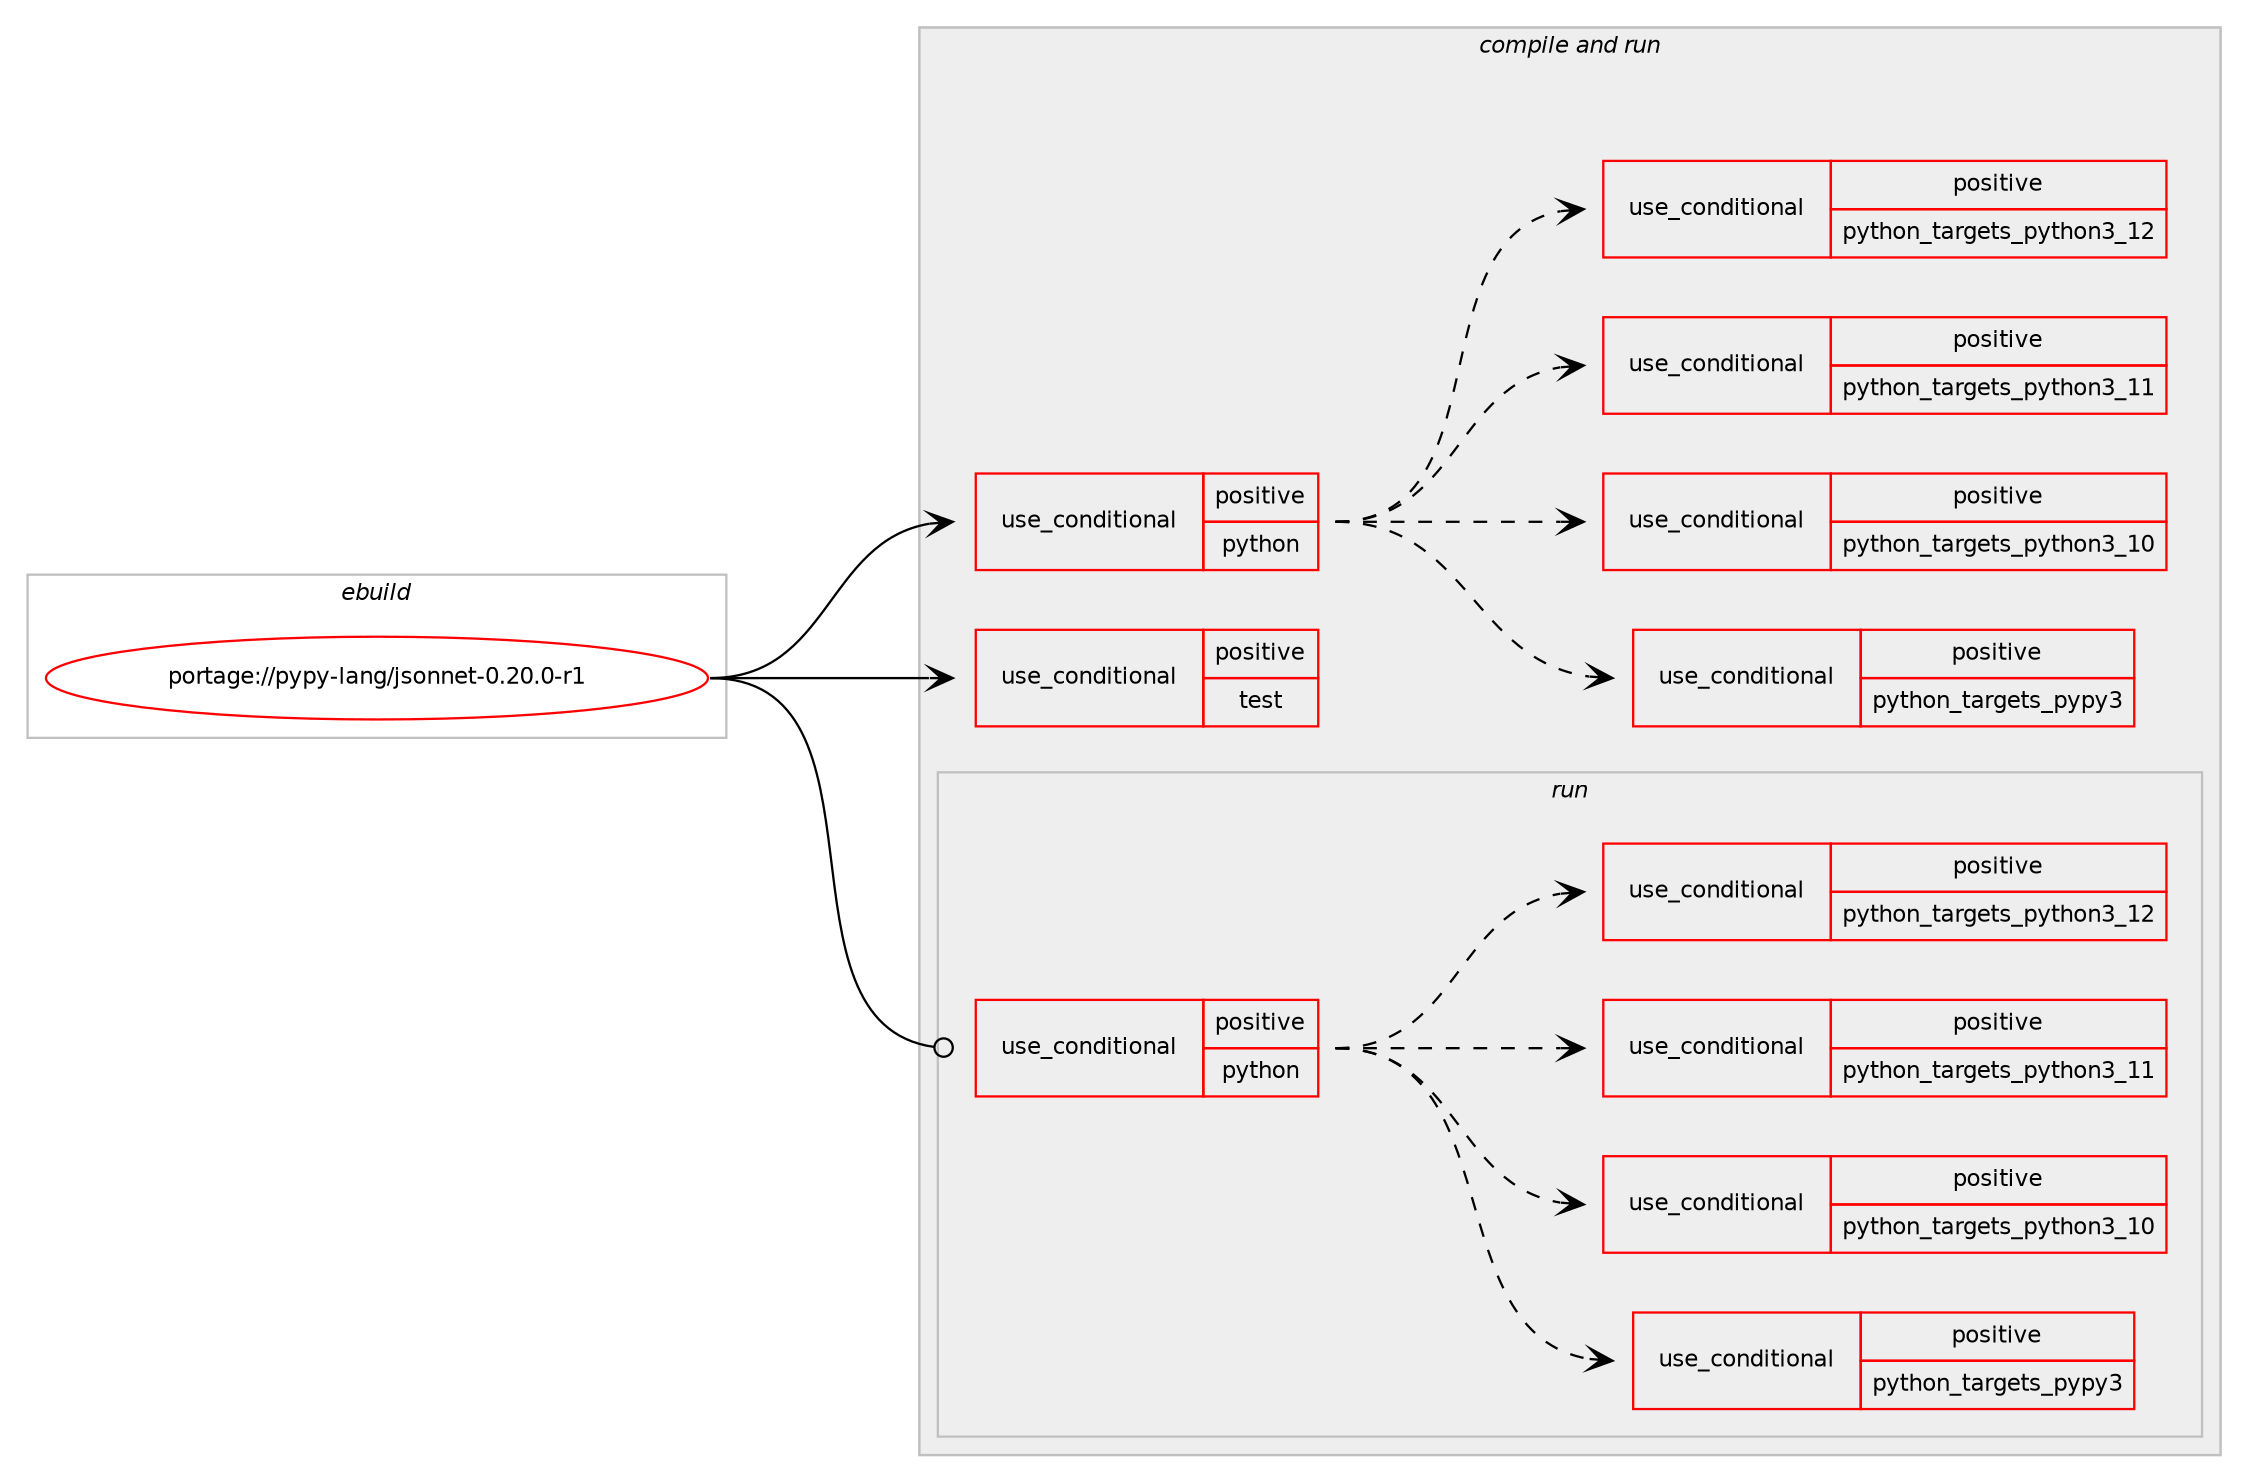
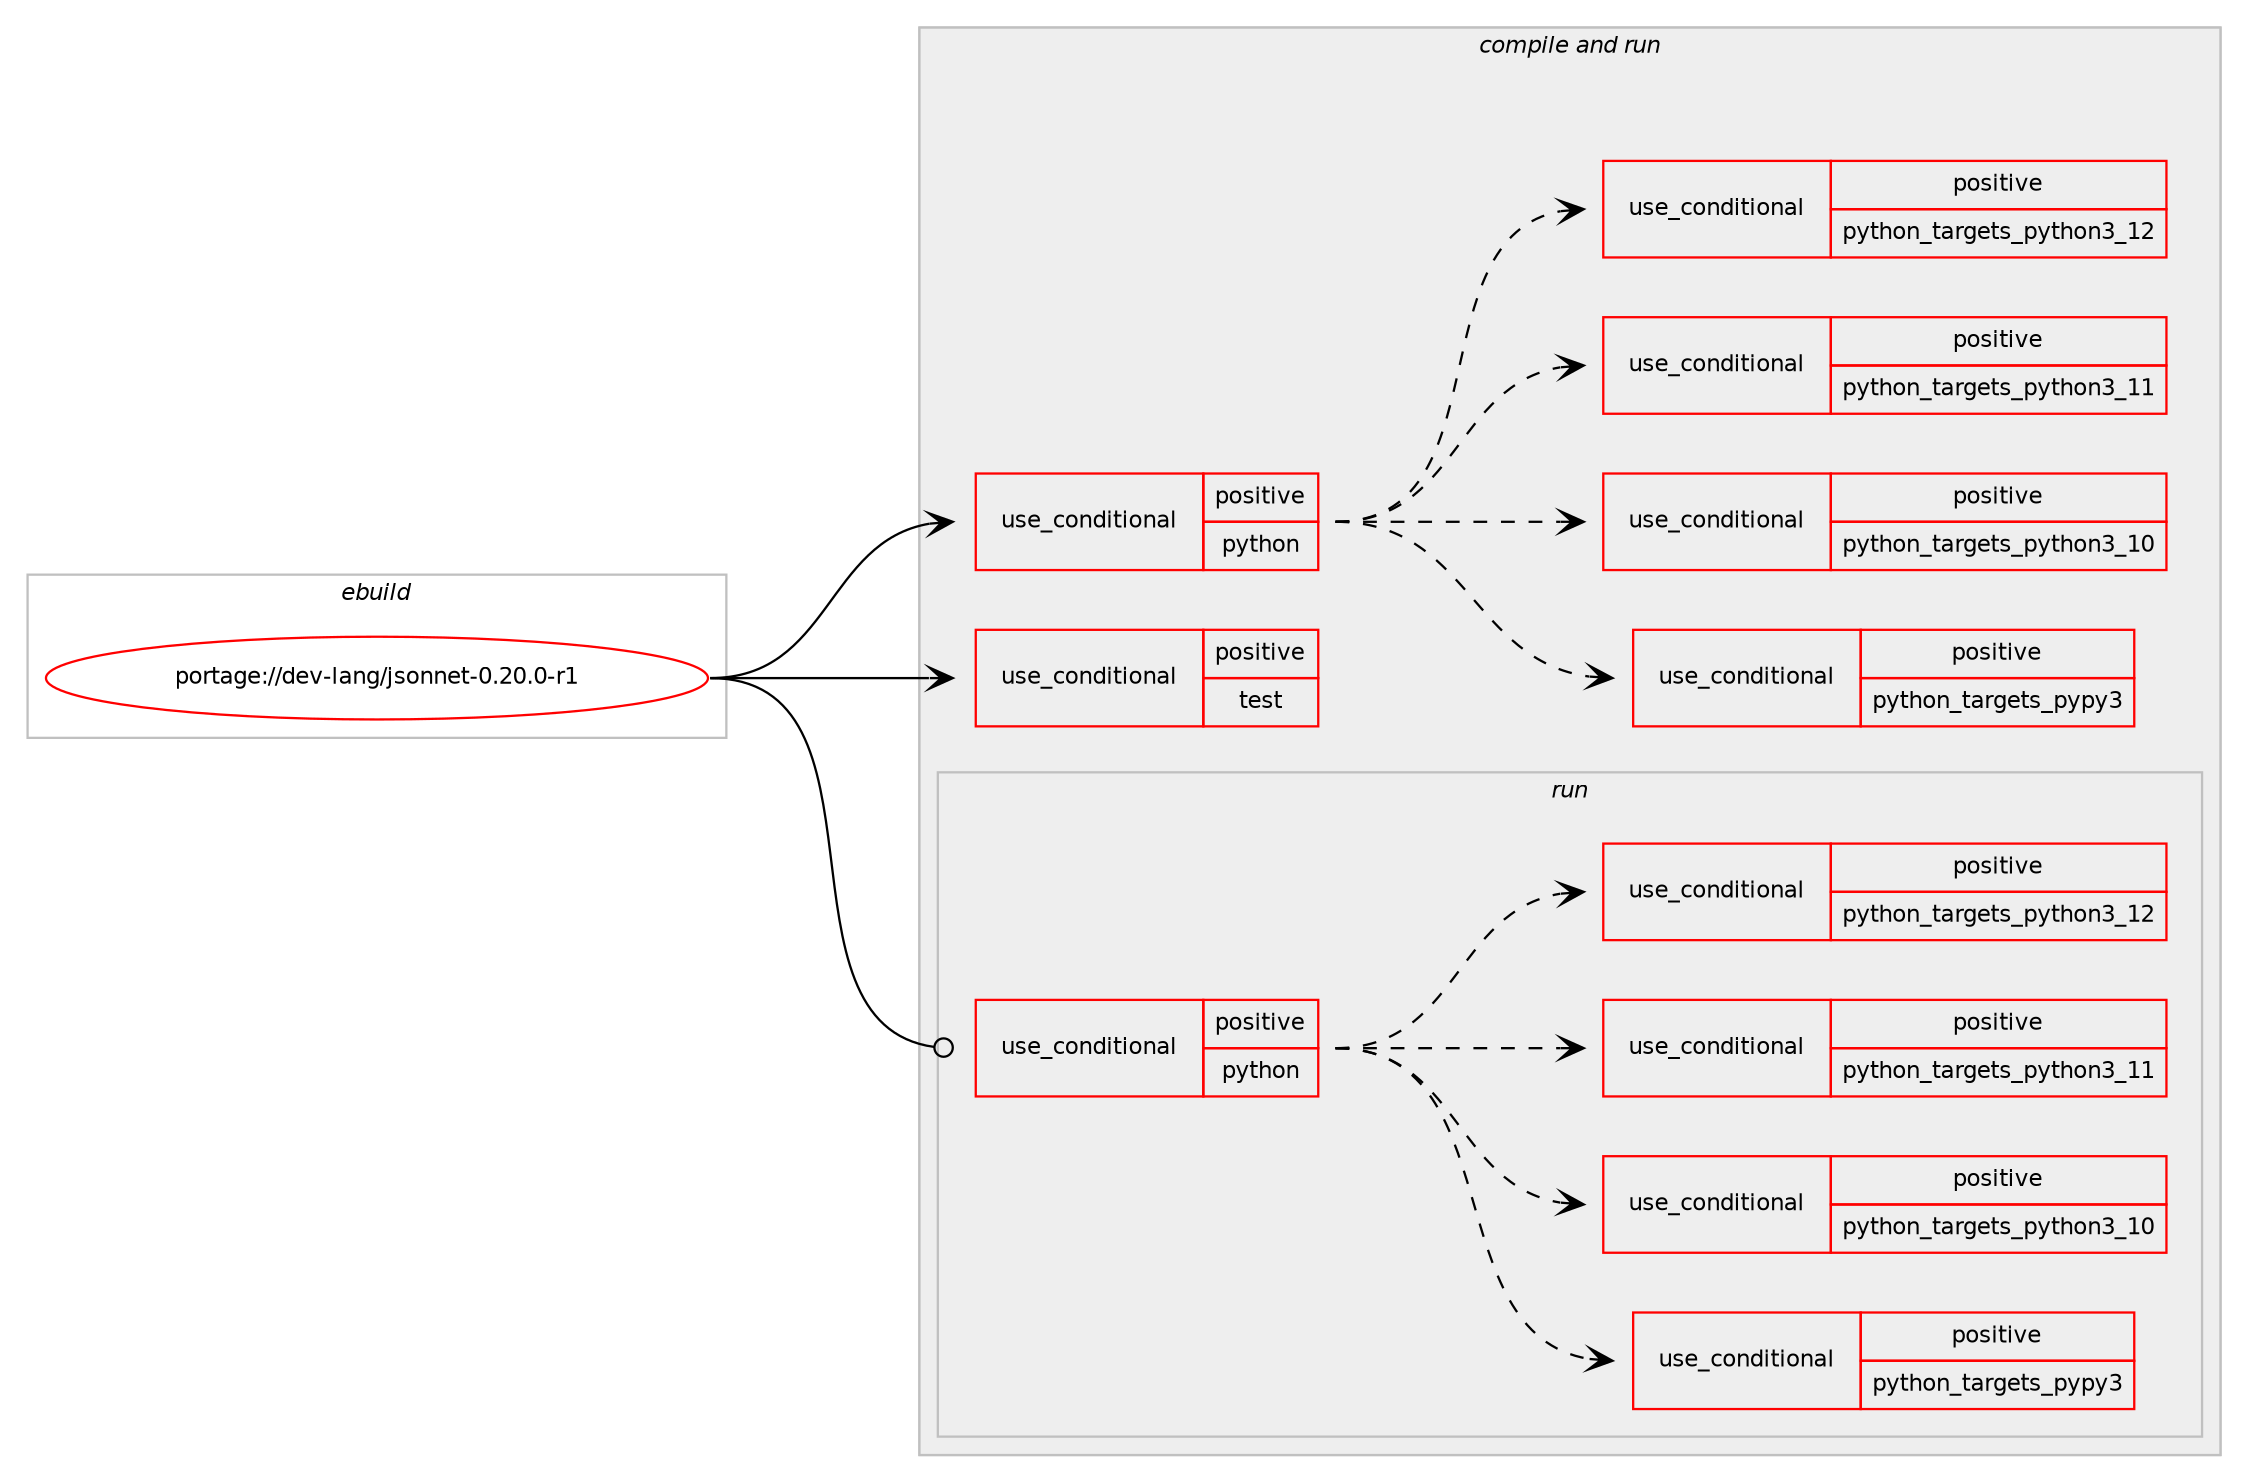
(377, 678) -> (377, 678)
